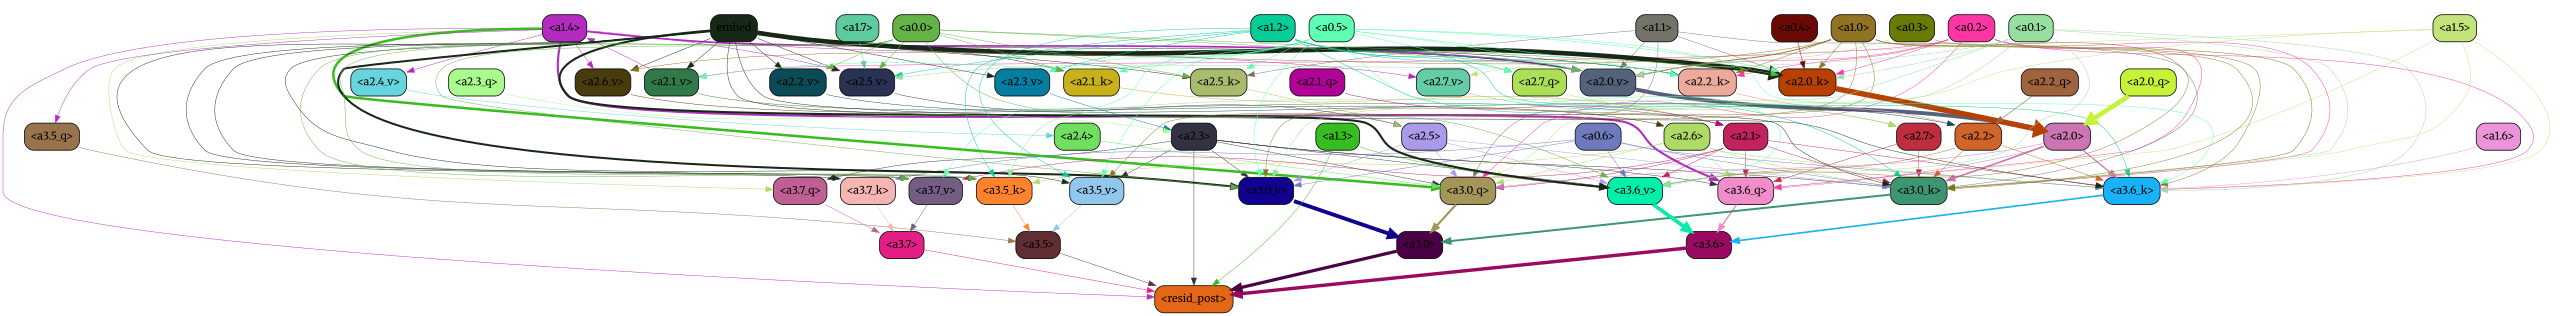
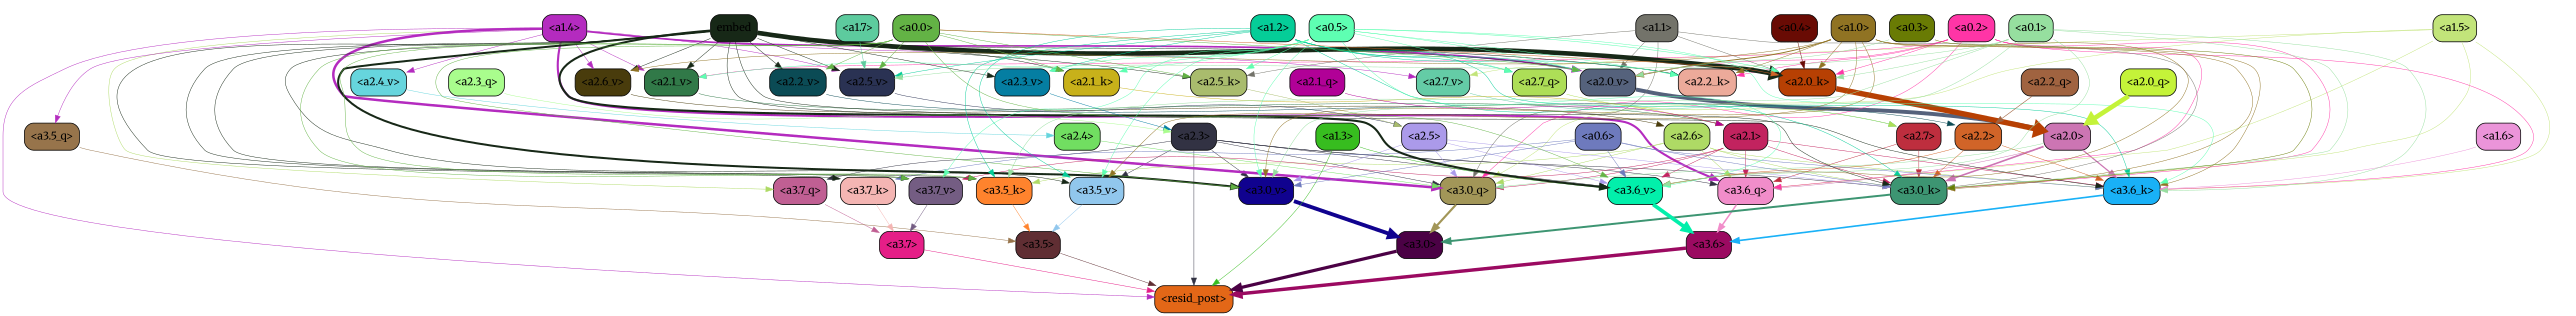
(1356, 47) -> (1356, 47)
(622, 55) -> (612, 55)
(1842, 108) -> none
(765, 133) -> (765, 133)
(1774, 169) -> (1774, 169)
